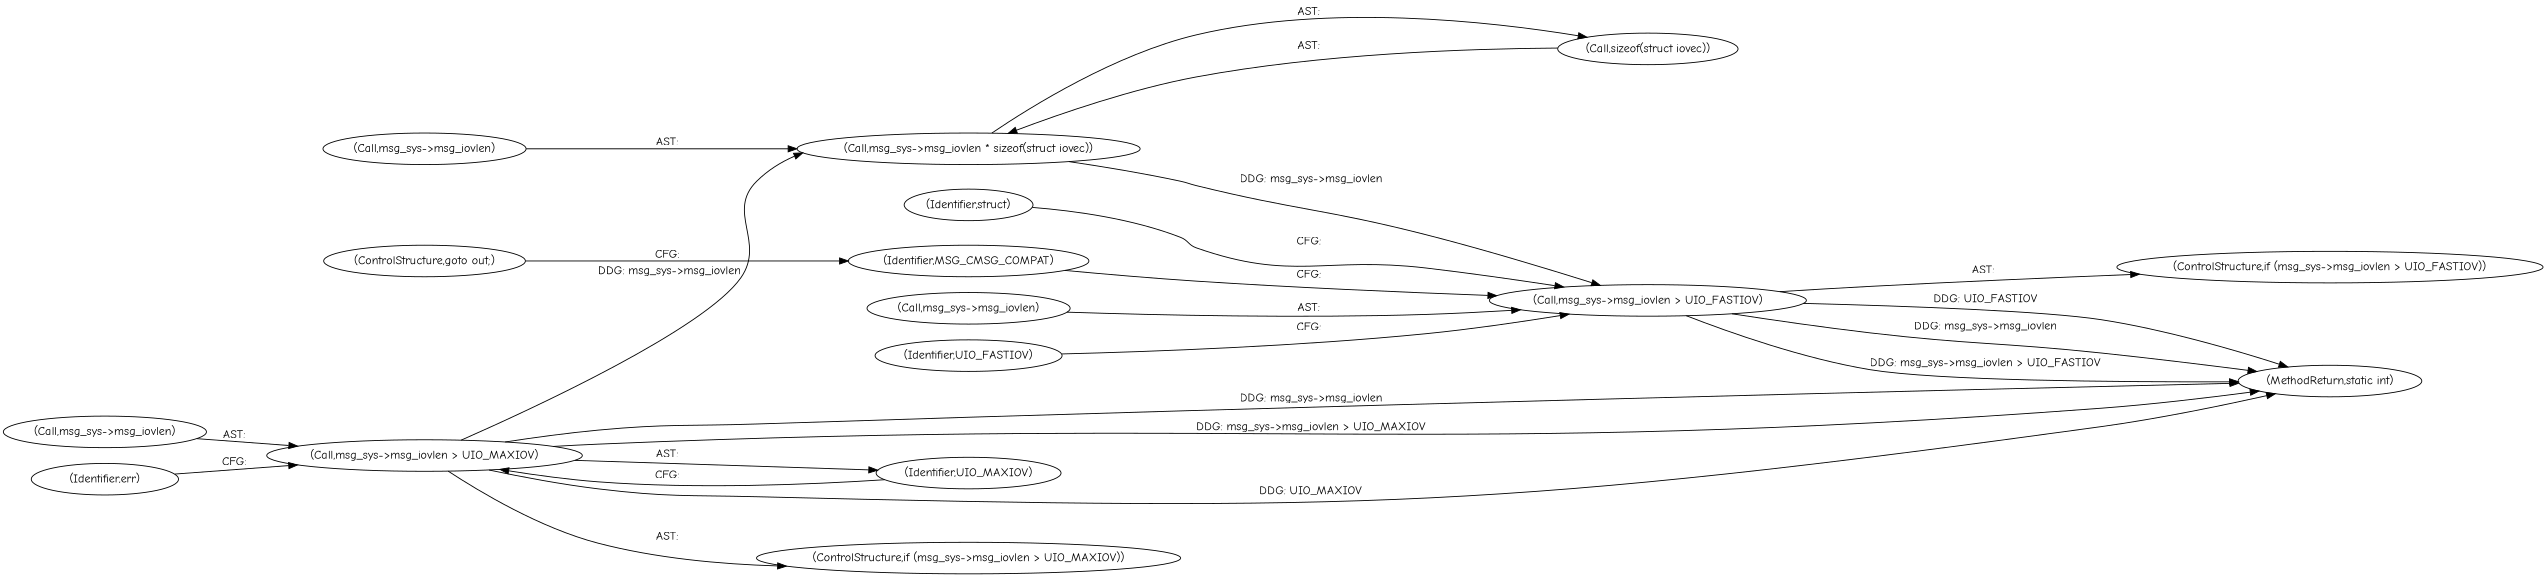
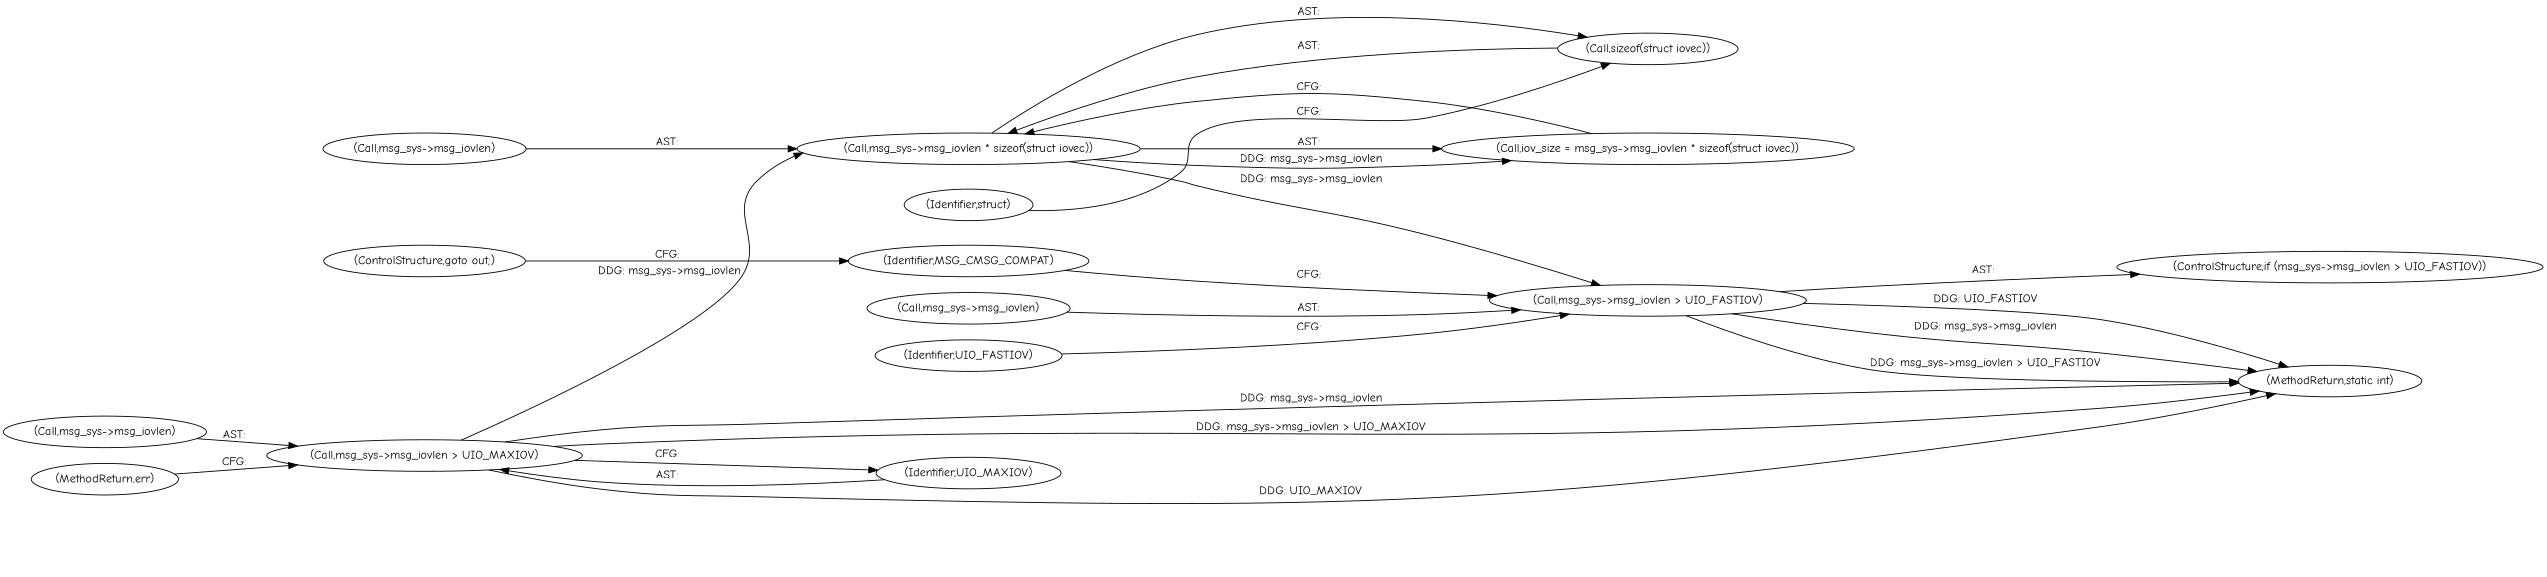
none -> (1648, 149)
(1290, 266) -> (1301, 119)
(670, 454) -> (670, 454)
(670, 475) -> (670, 475)
(105, 479) -> (105, 479)
(969, 558) -> none
